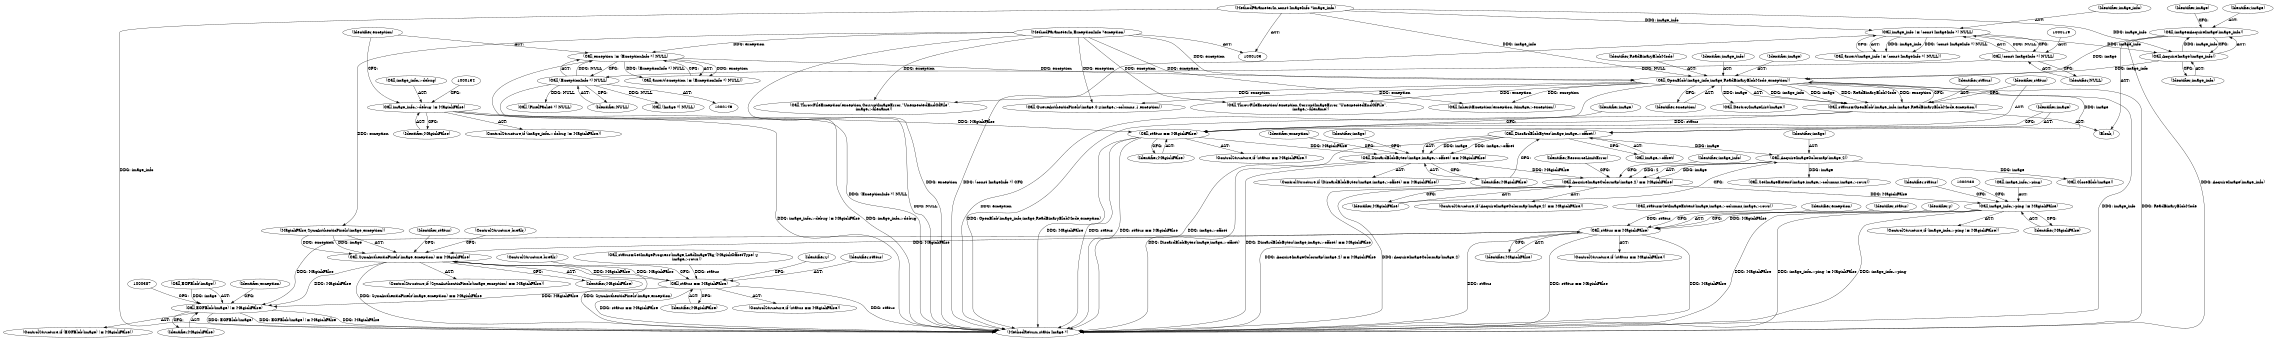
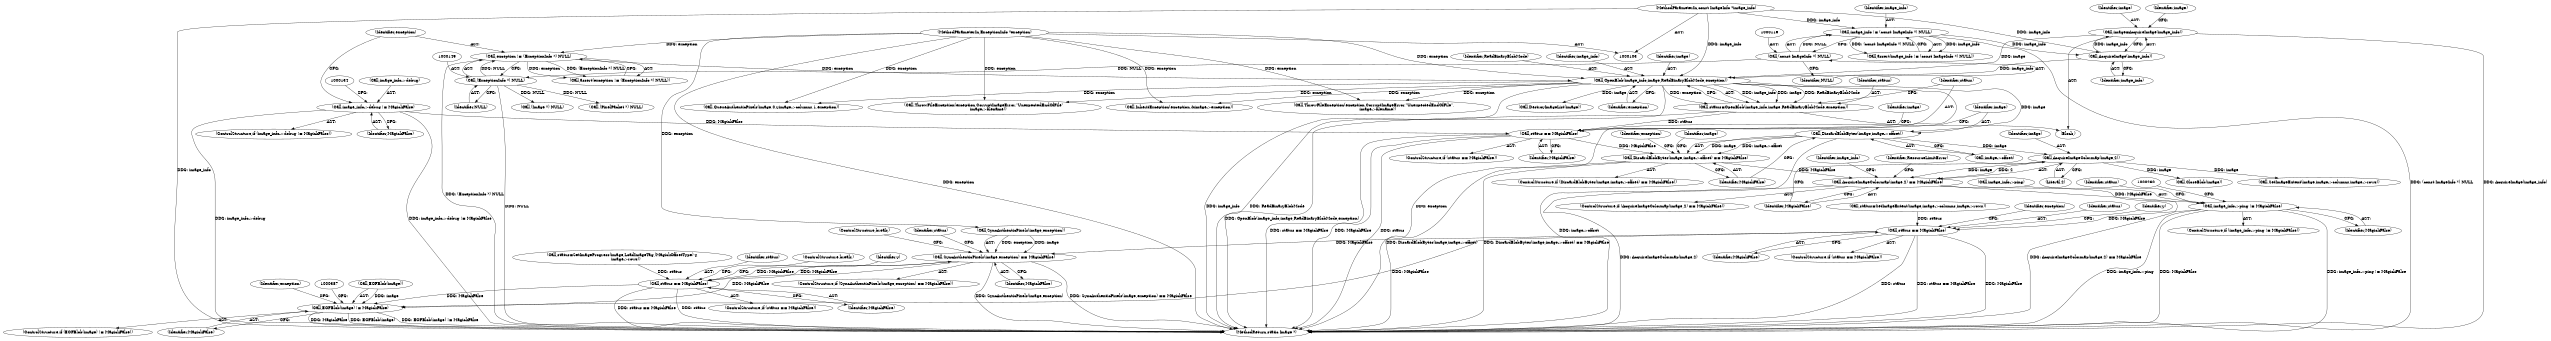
(660, 91) -> (454, 73)
(993, 182) -> (2442, 182)
none -> (2055, 182)
(333, 231) -> (1021, 231)
